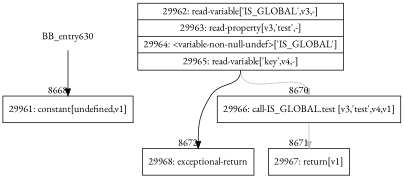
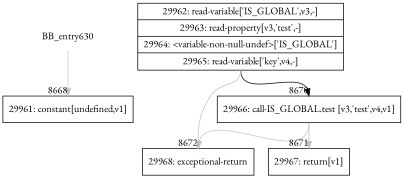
(68, 70) -> (68, 70)
(271, 83) -> (271, 83)
(209, 98) -> (209, 98)
none -> (257, 136)
